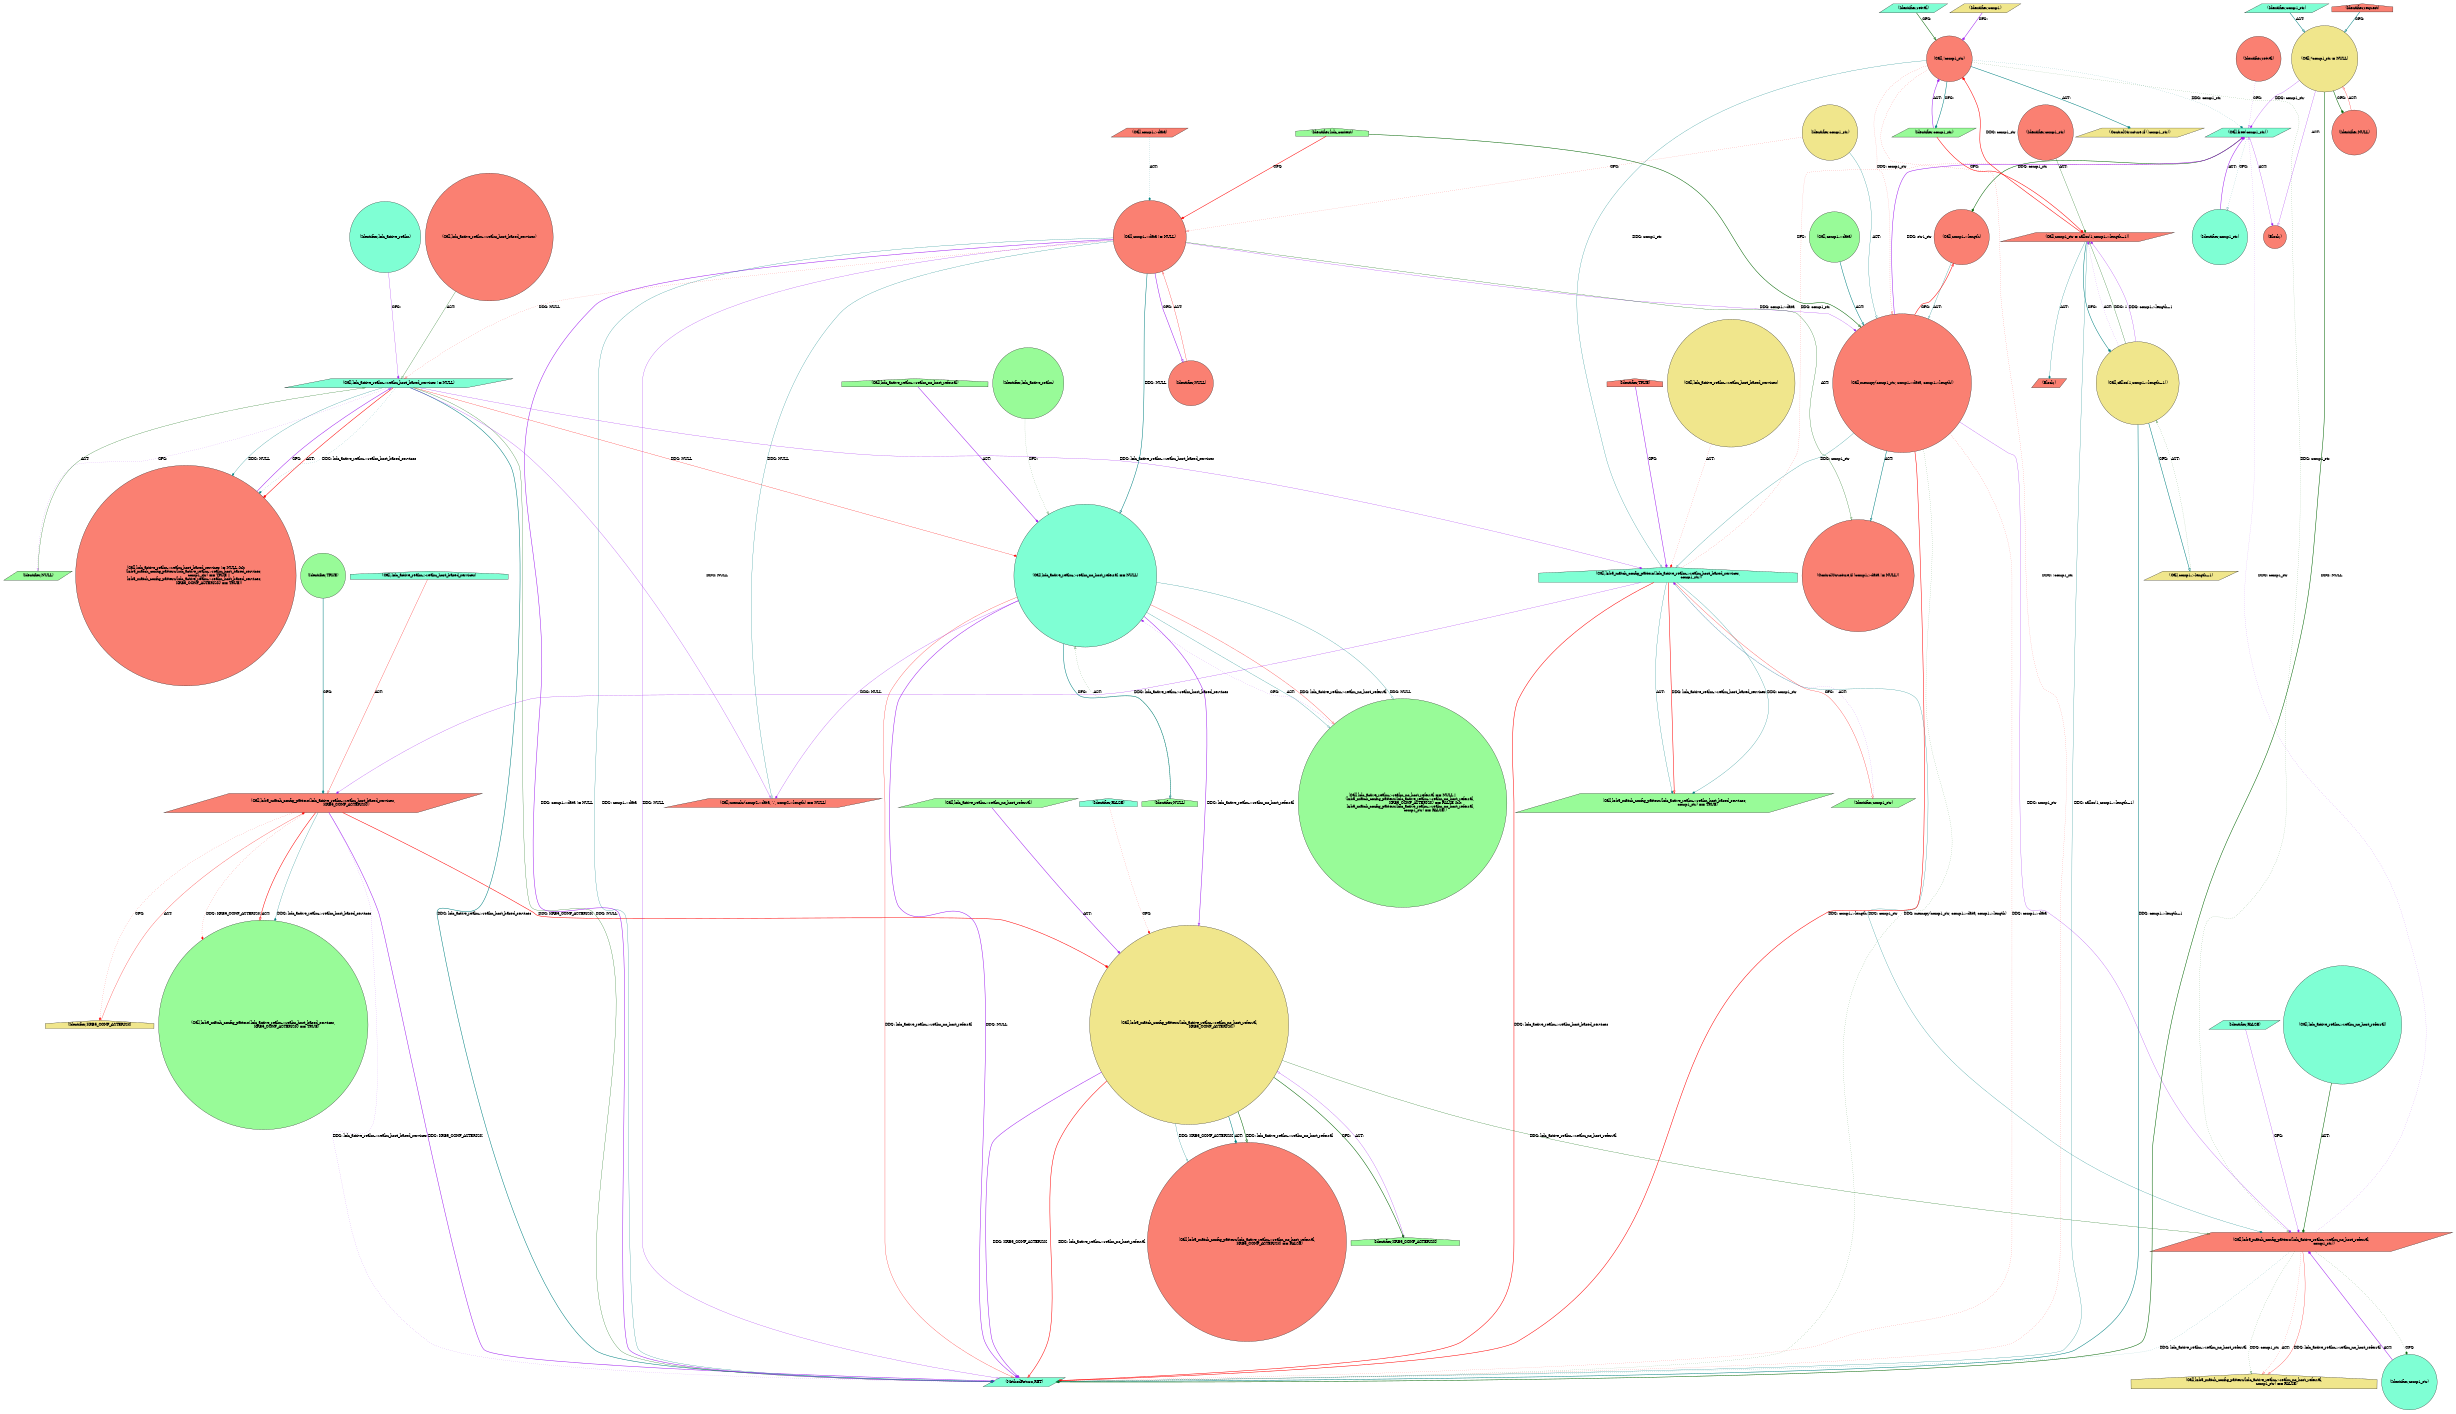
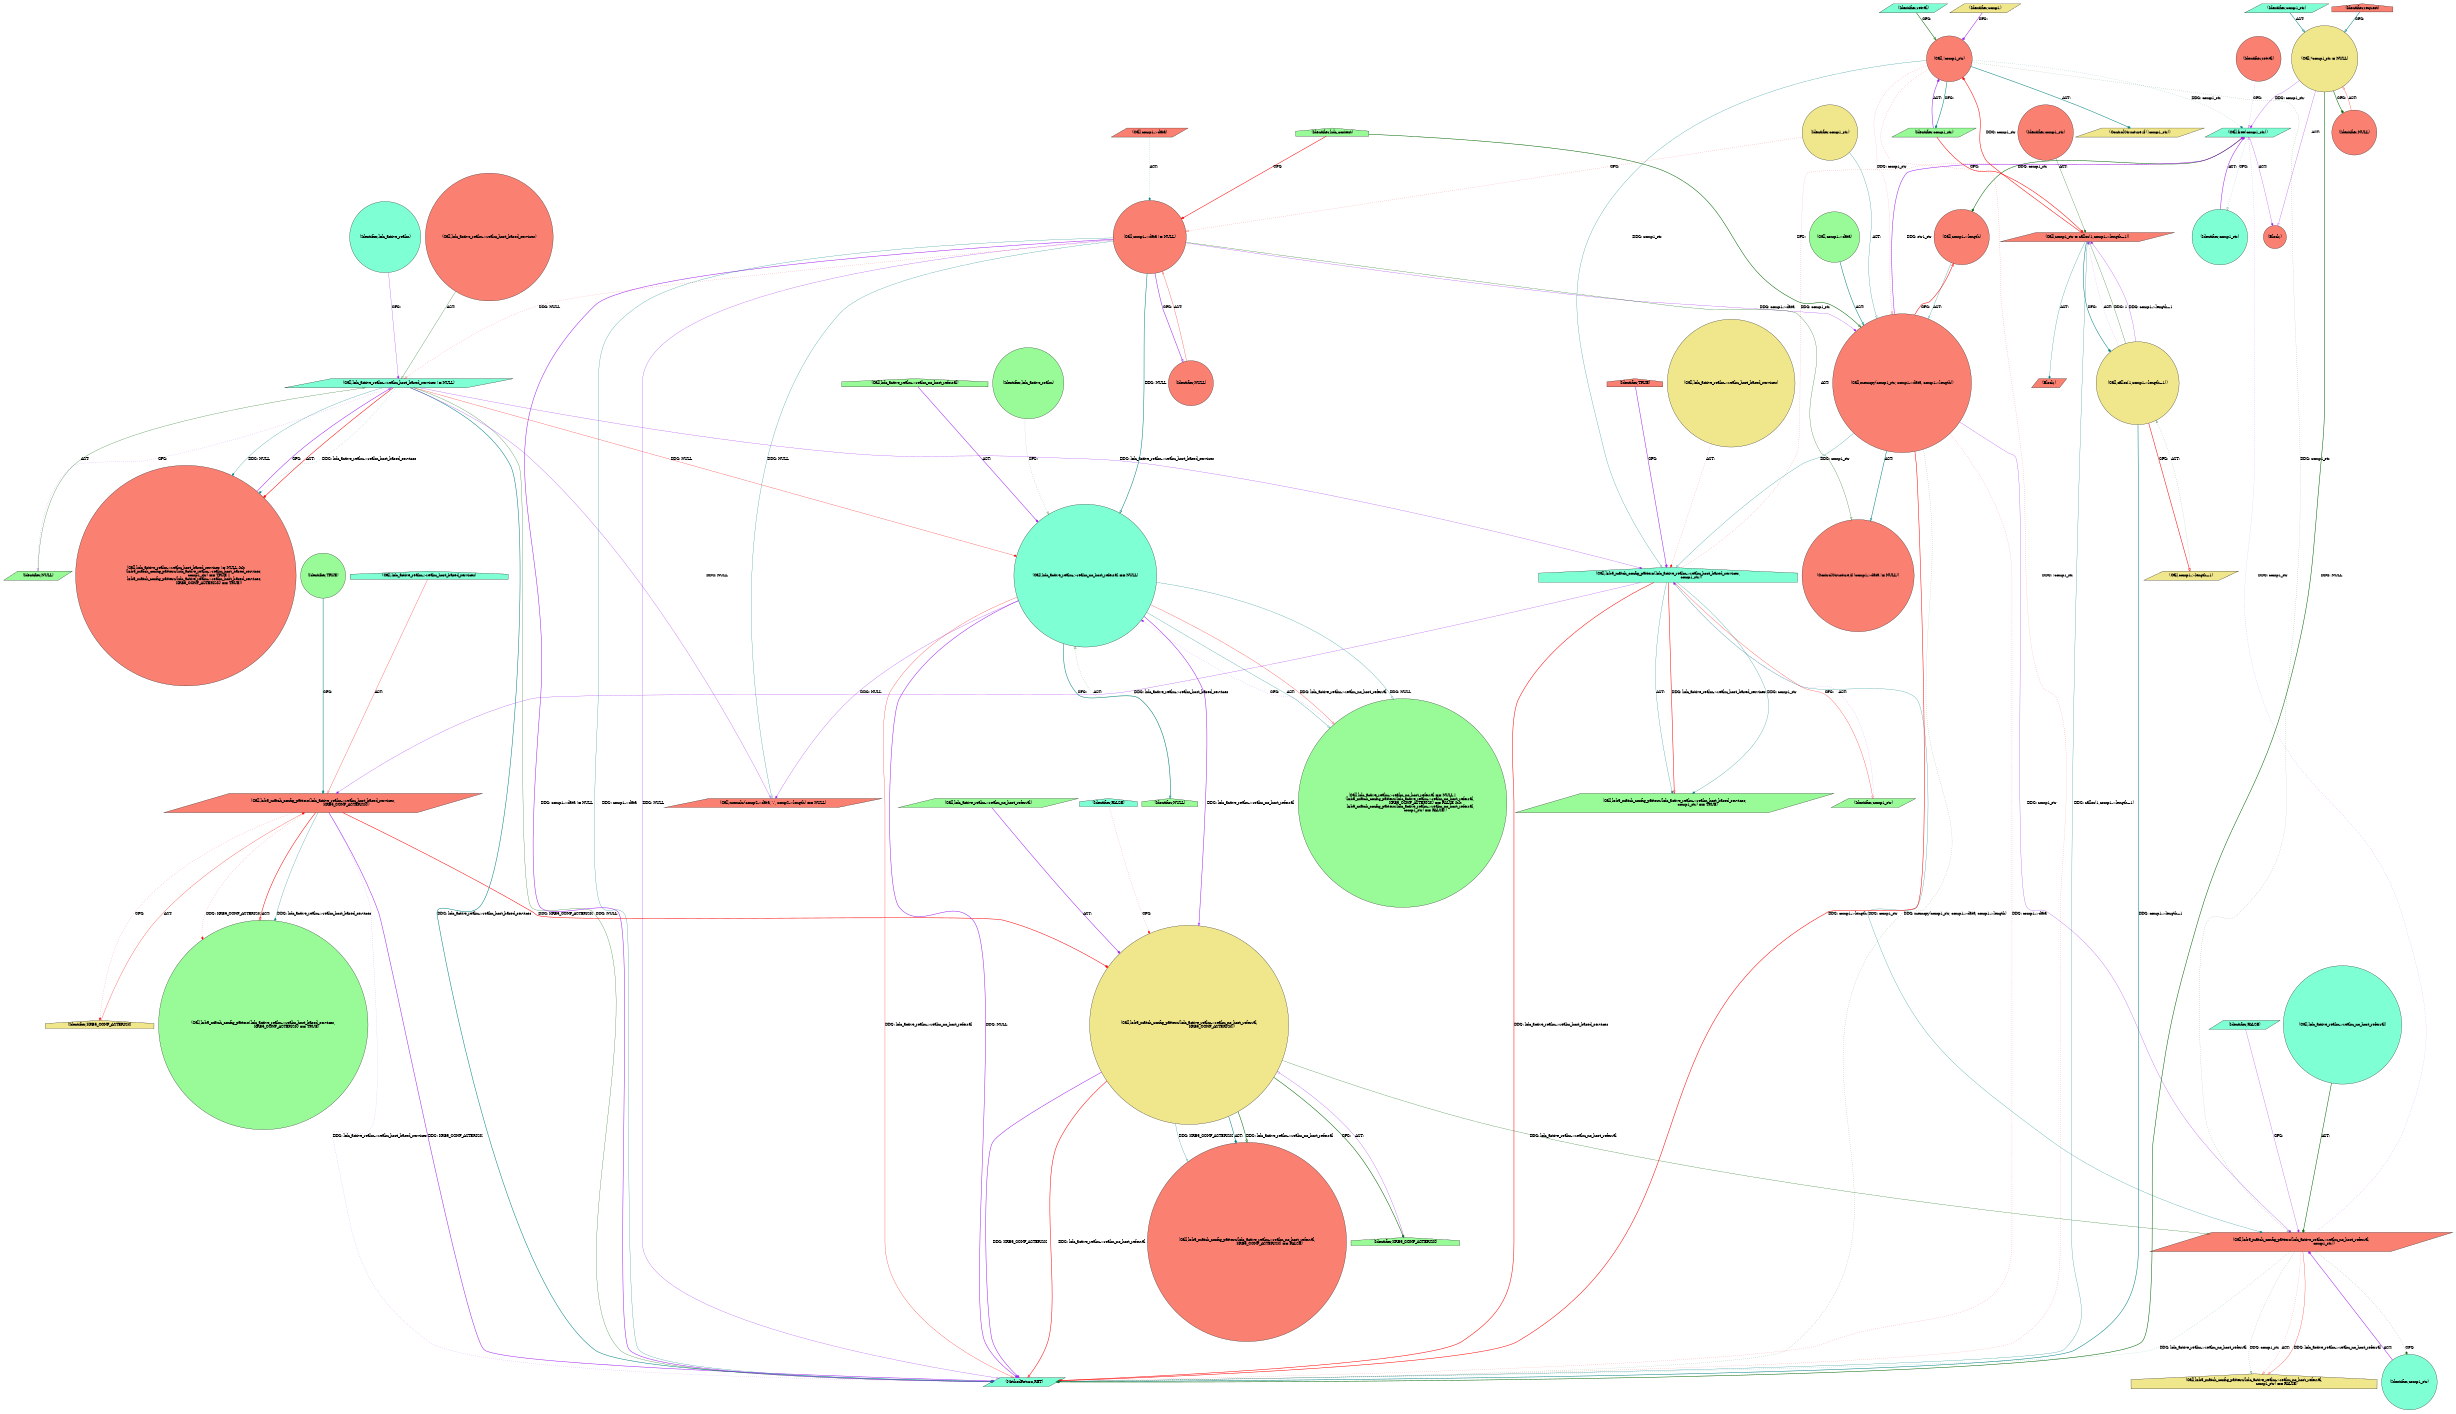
(2169, 496) -> (2169, 496)
